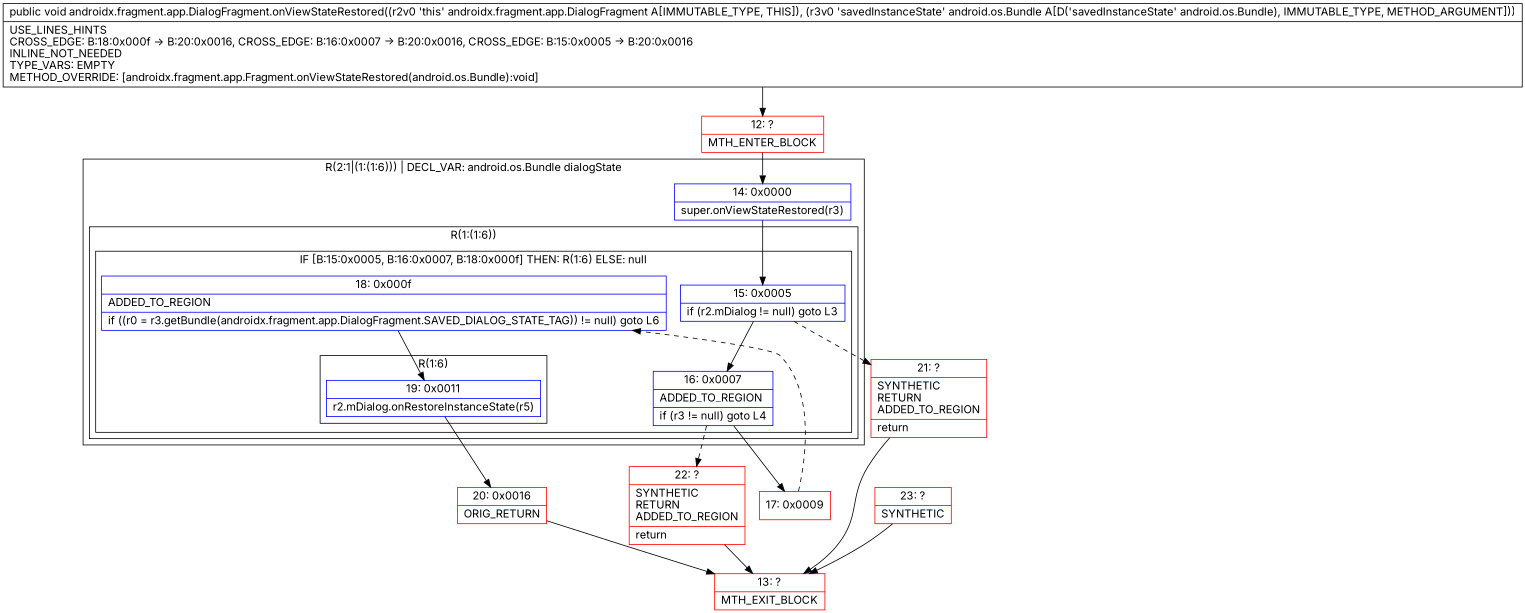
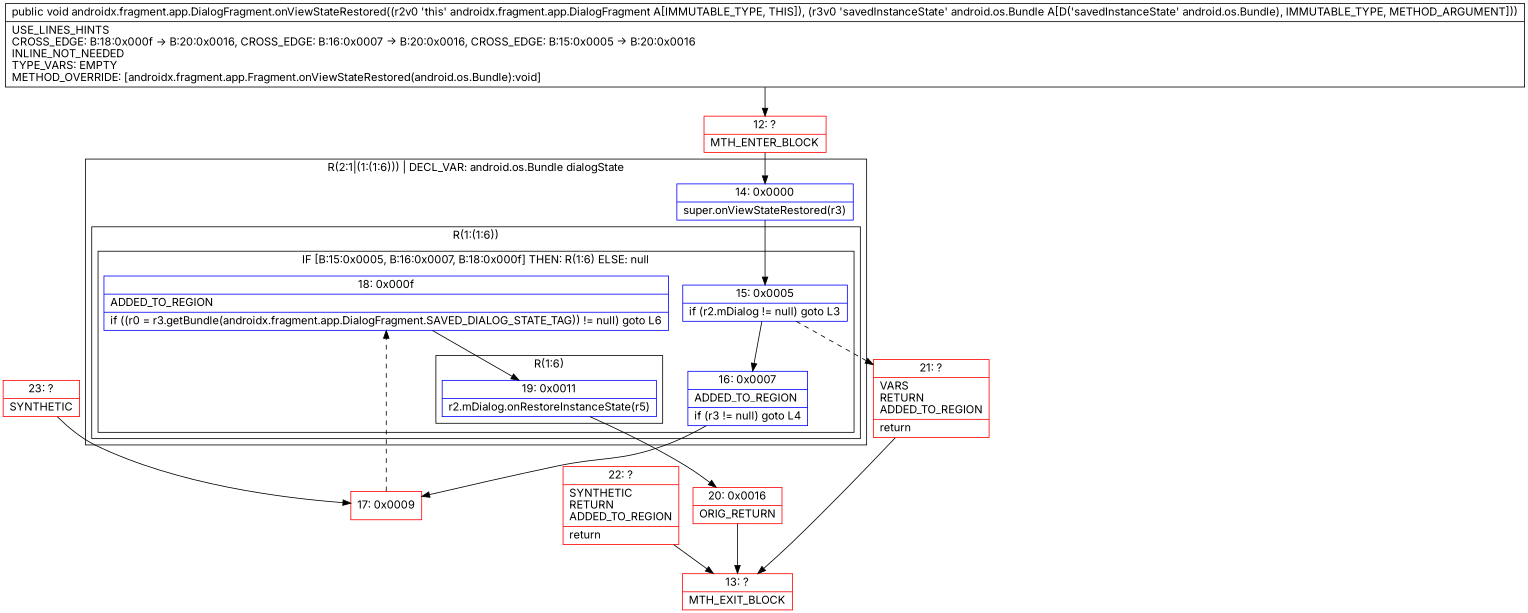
(909, 386) -> (894, 386)
(701, 450) -> none
(856, 549) -> (193, 479)
